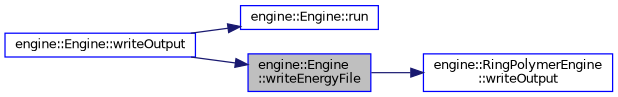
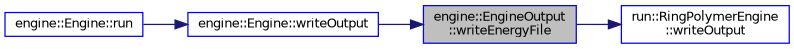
(209, 31) -> (159, 24)
(309, 73) -> (500, 24)
(518, 73) -> (705, 24)
